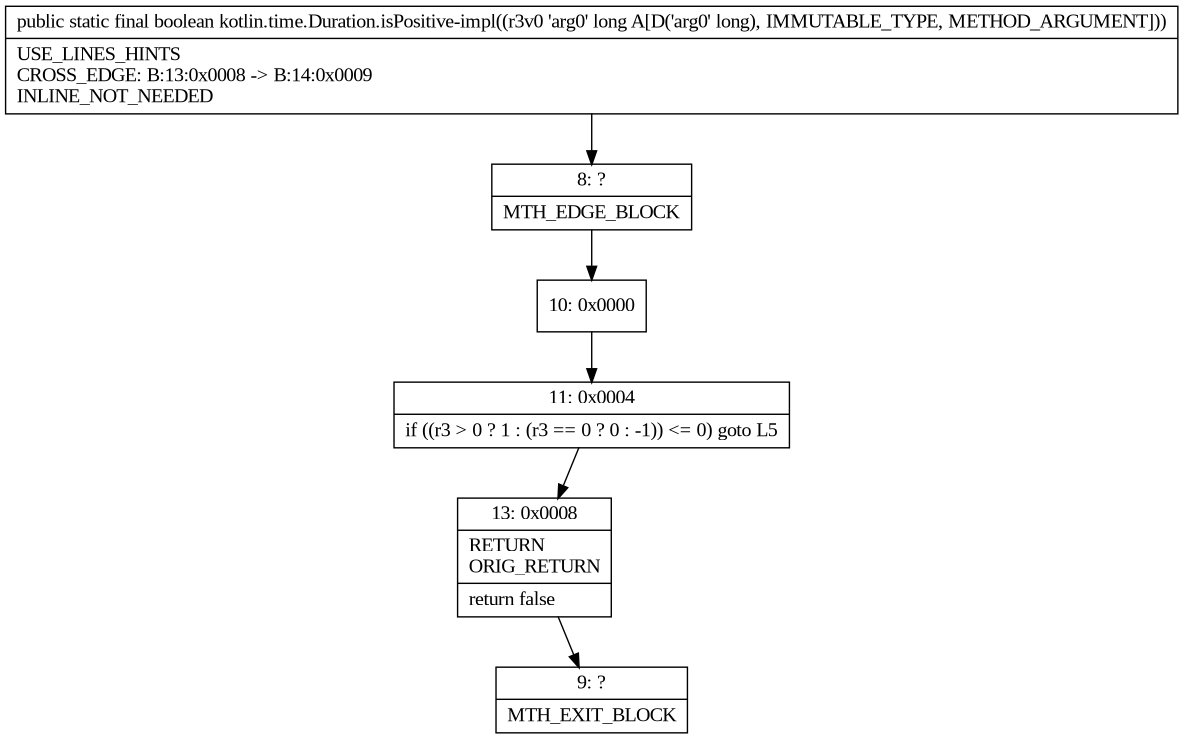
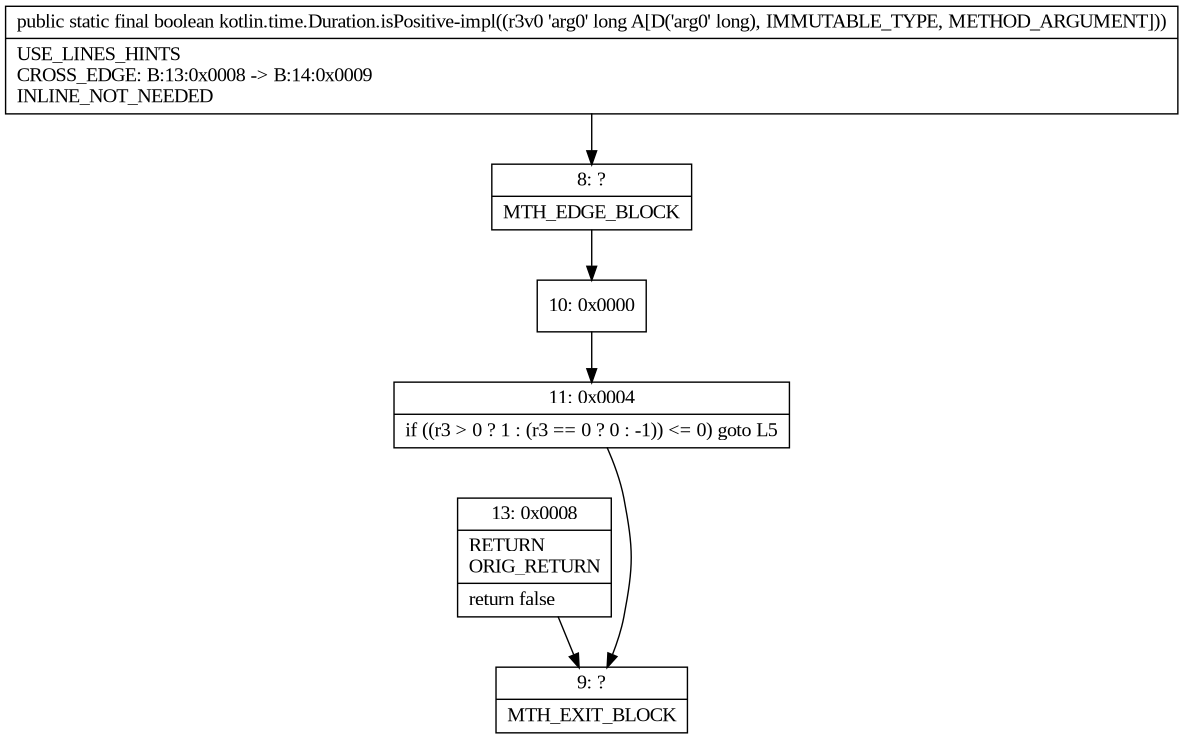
(571, 466) -> (631, 550)
